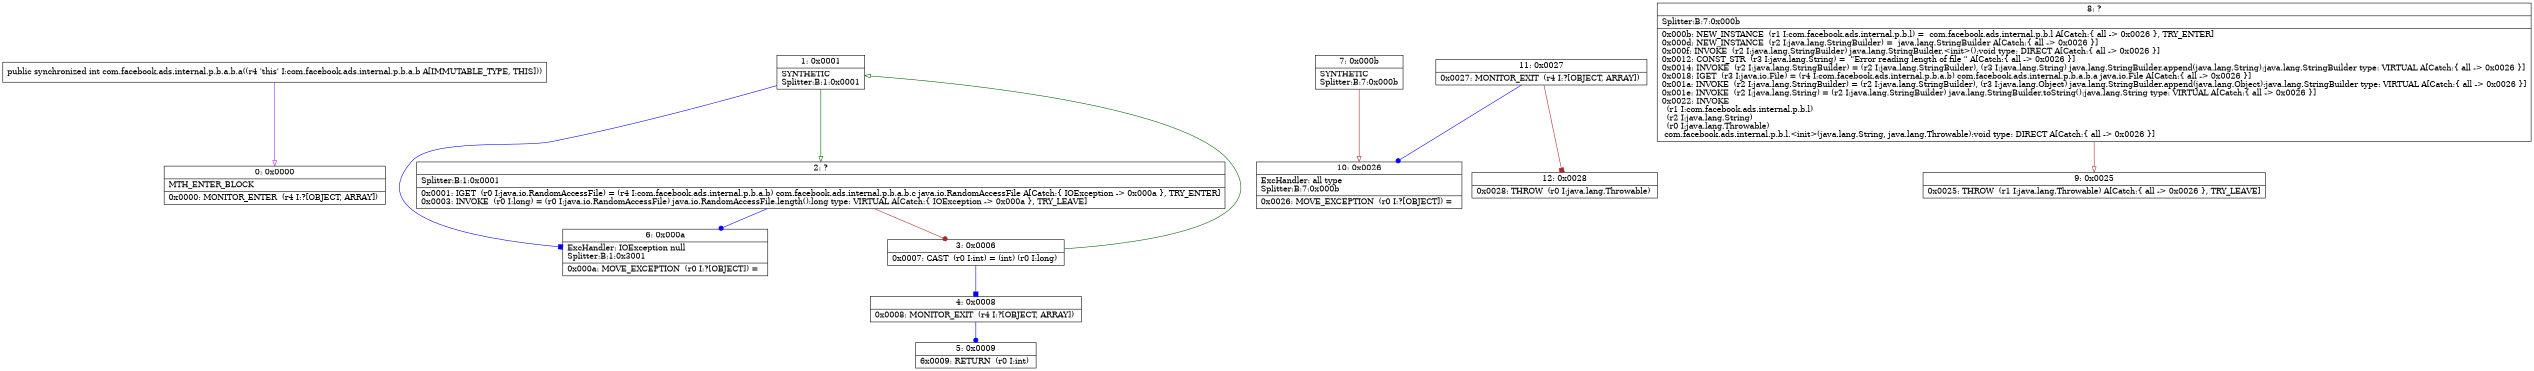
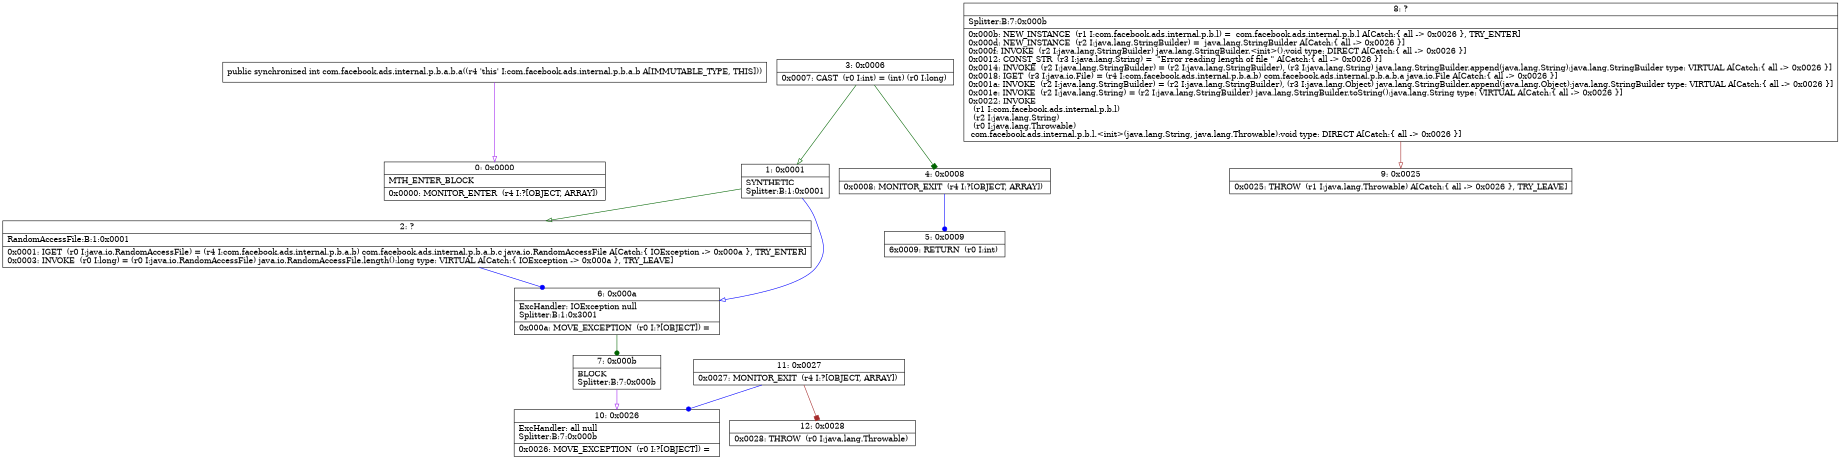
(1344, 74) -> (592, 374)
(1359, 123) -> (617, 397)
(493, 145) -> (808, 275)
(461, 181) -> (68, 240)
(1302, 181) -> (558, 429)
(909, 223) -> none
(976, 278) -> (903, 124)
none -> (617, 343)
